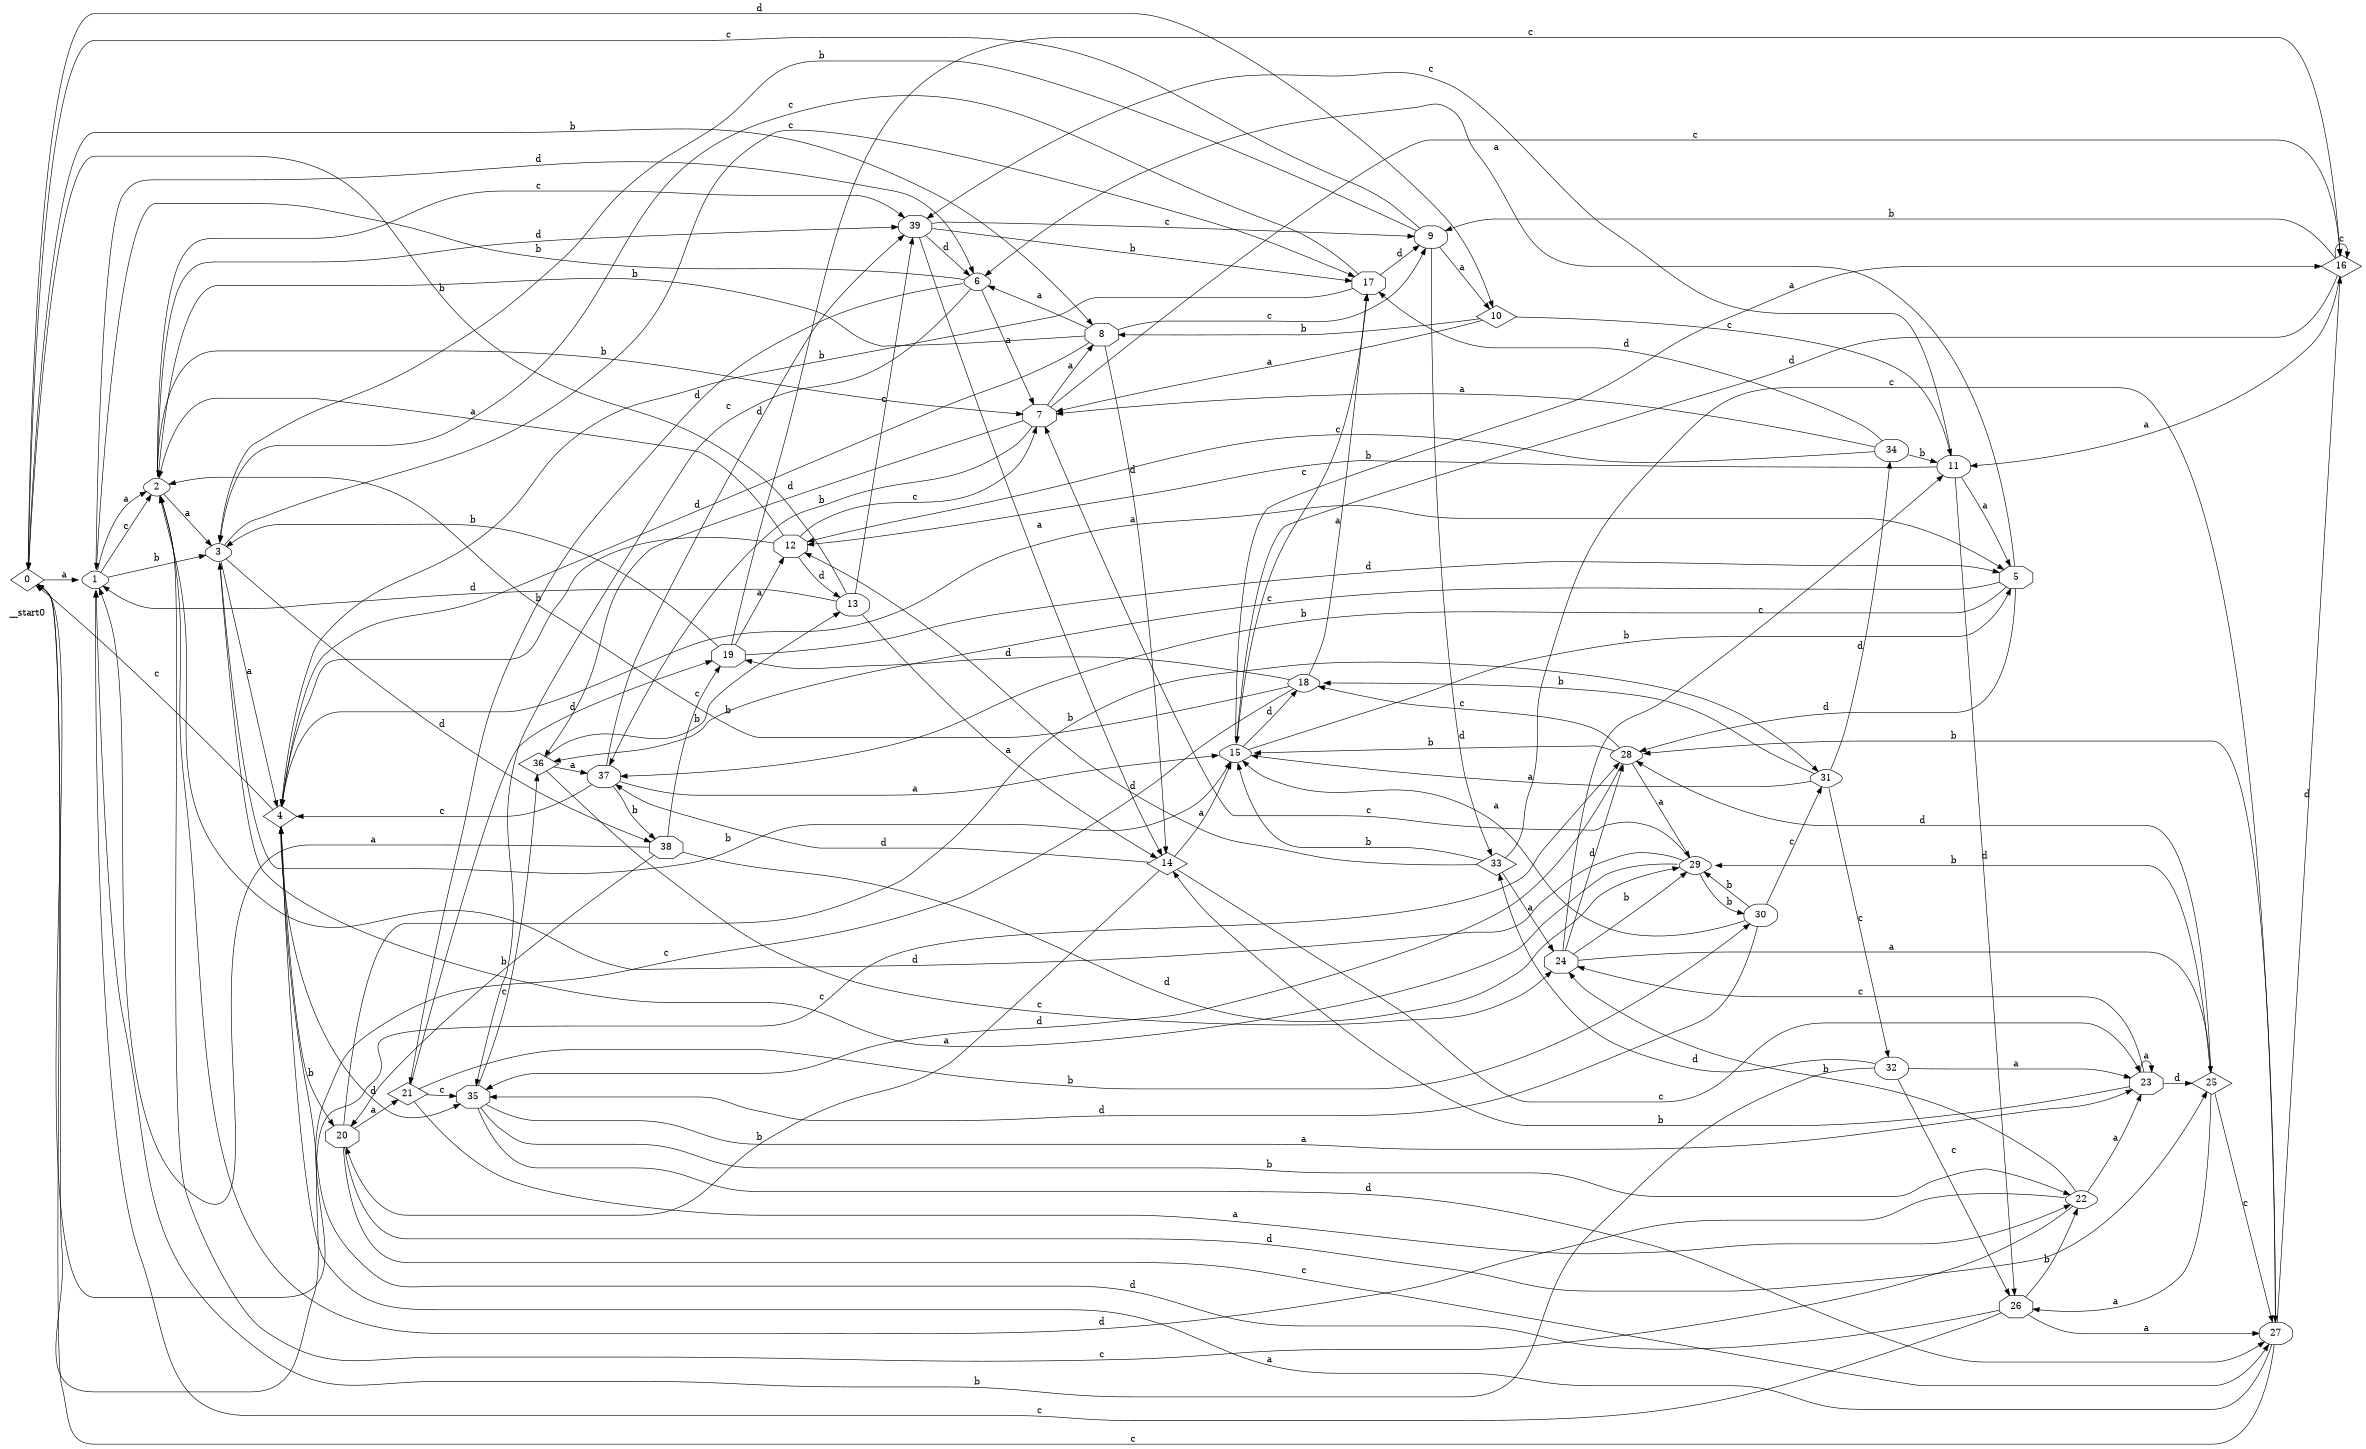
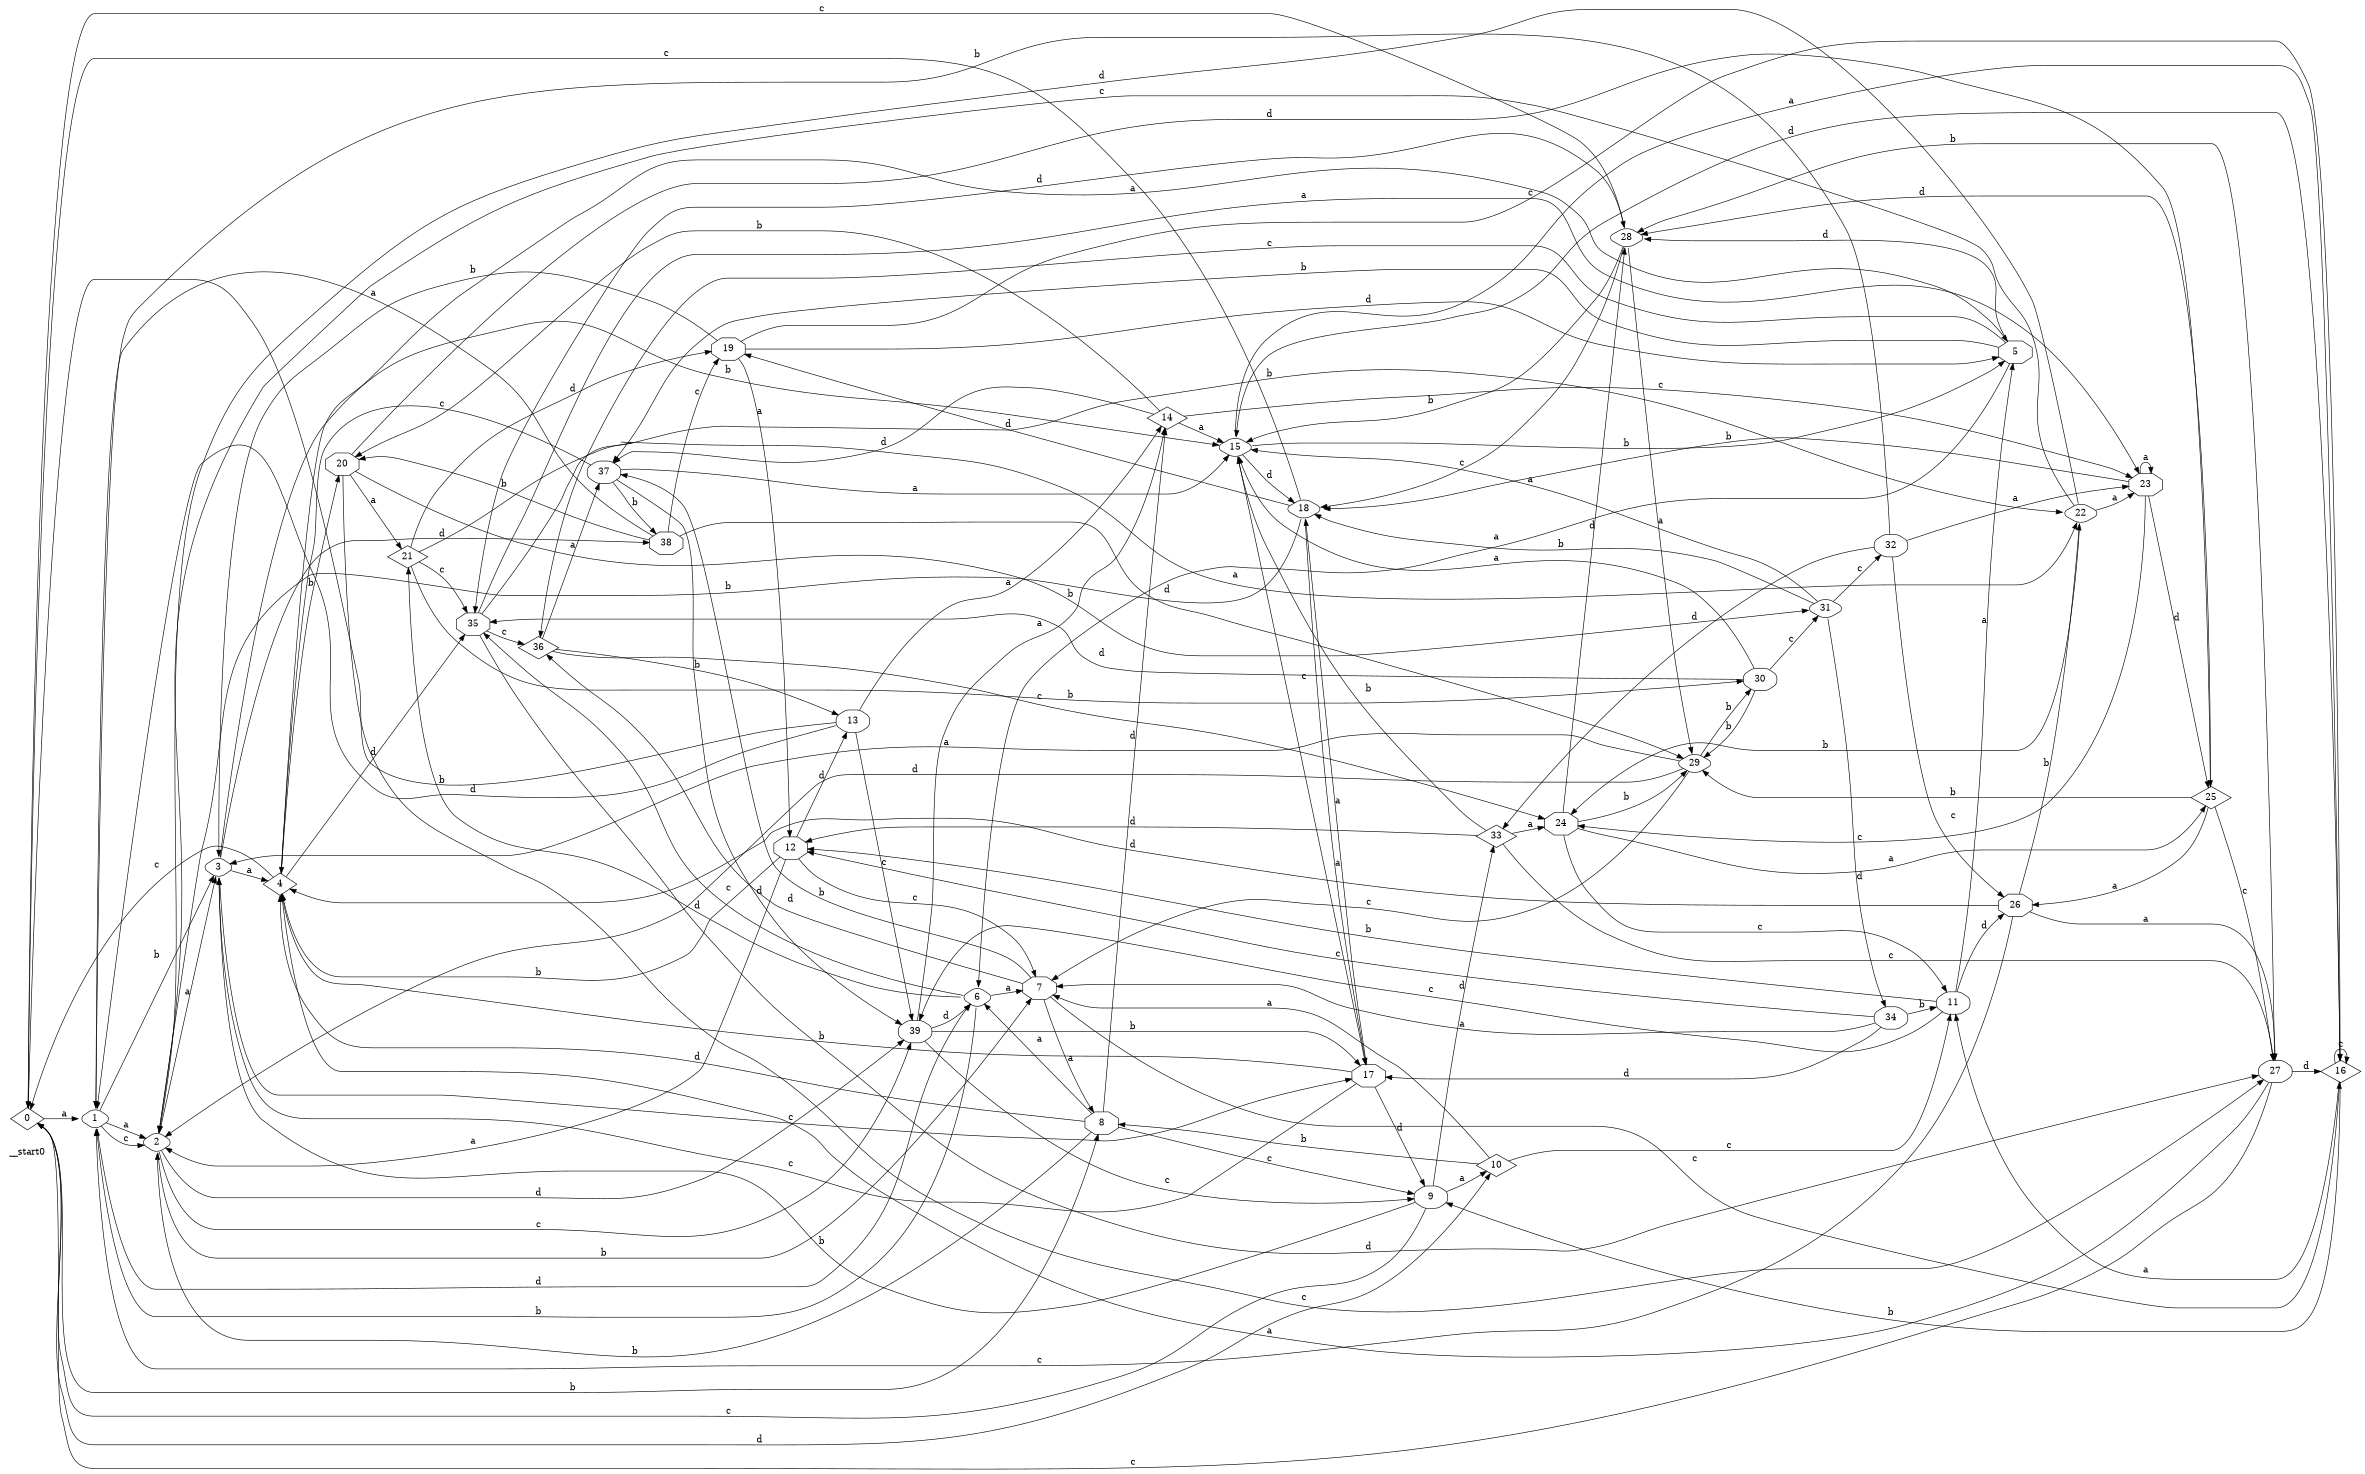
none -> (1334, 795)
(1612, 1126) -> (1728, 442)
